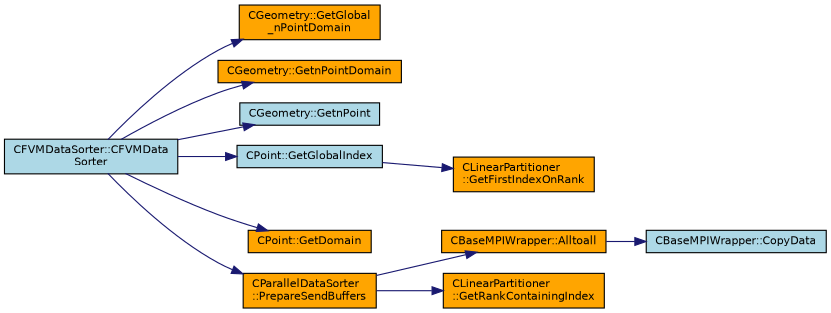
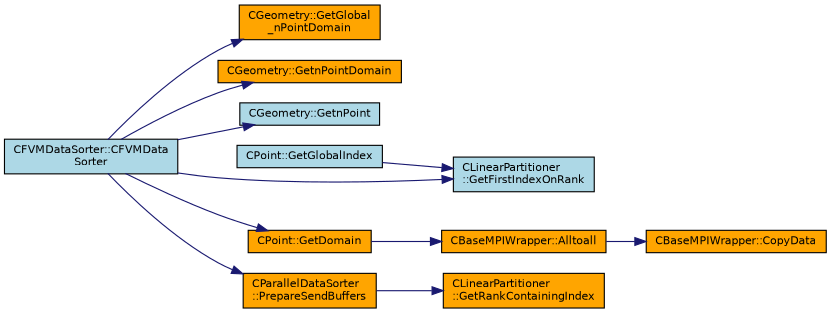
(202, 157) -> (310, 182)
(524, 174) -> (524, 174)
(736, 242) -> (736, 242)
(421, 265) -> (401, 242)
